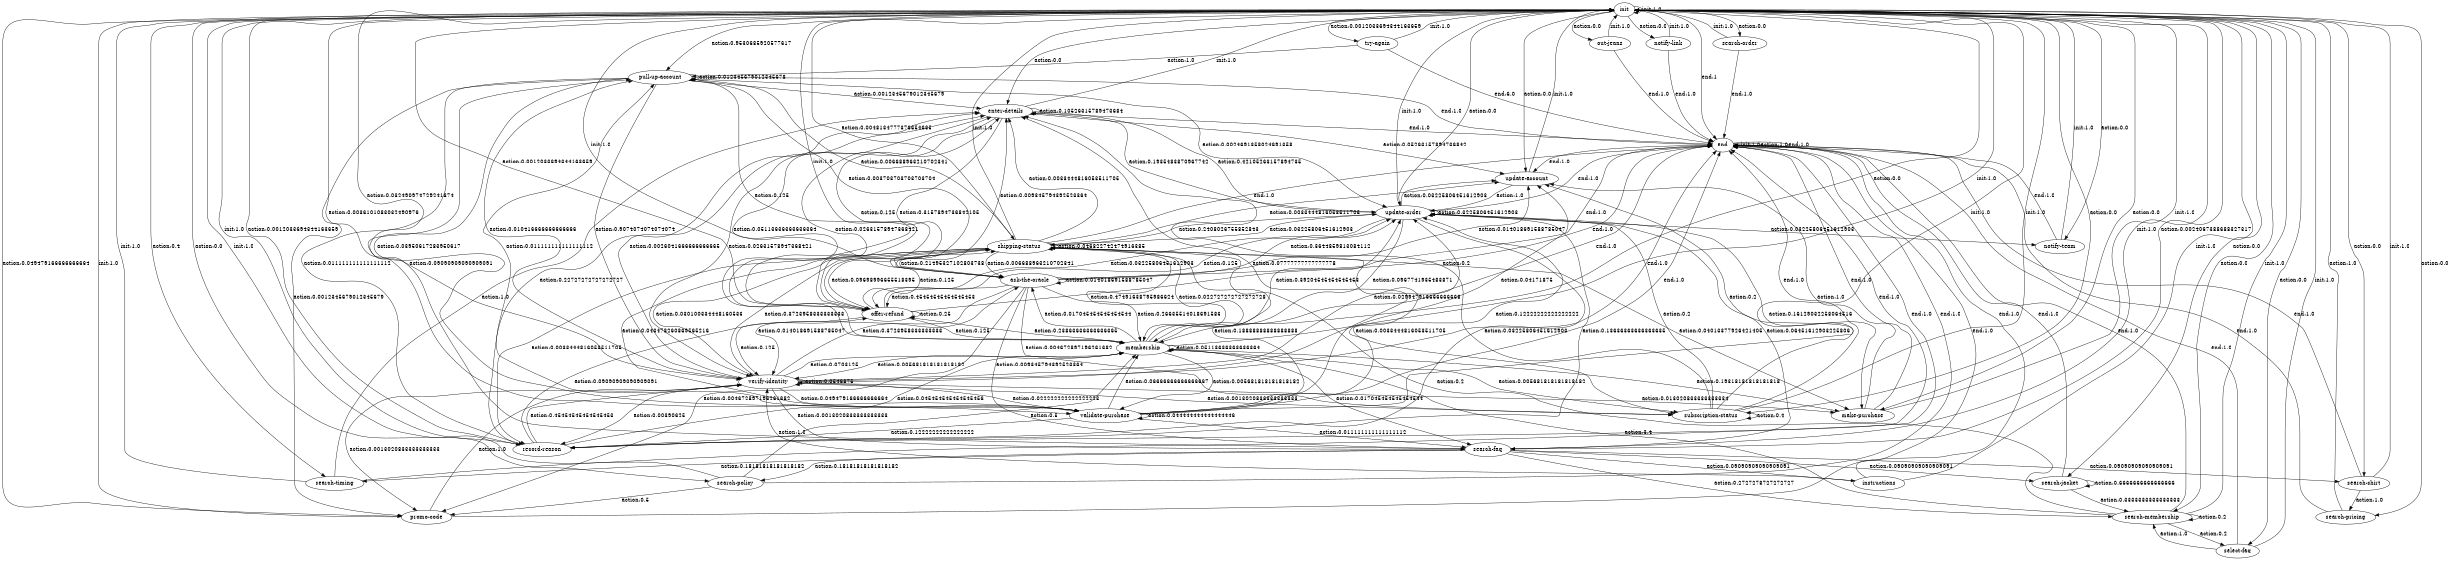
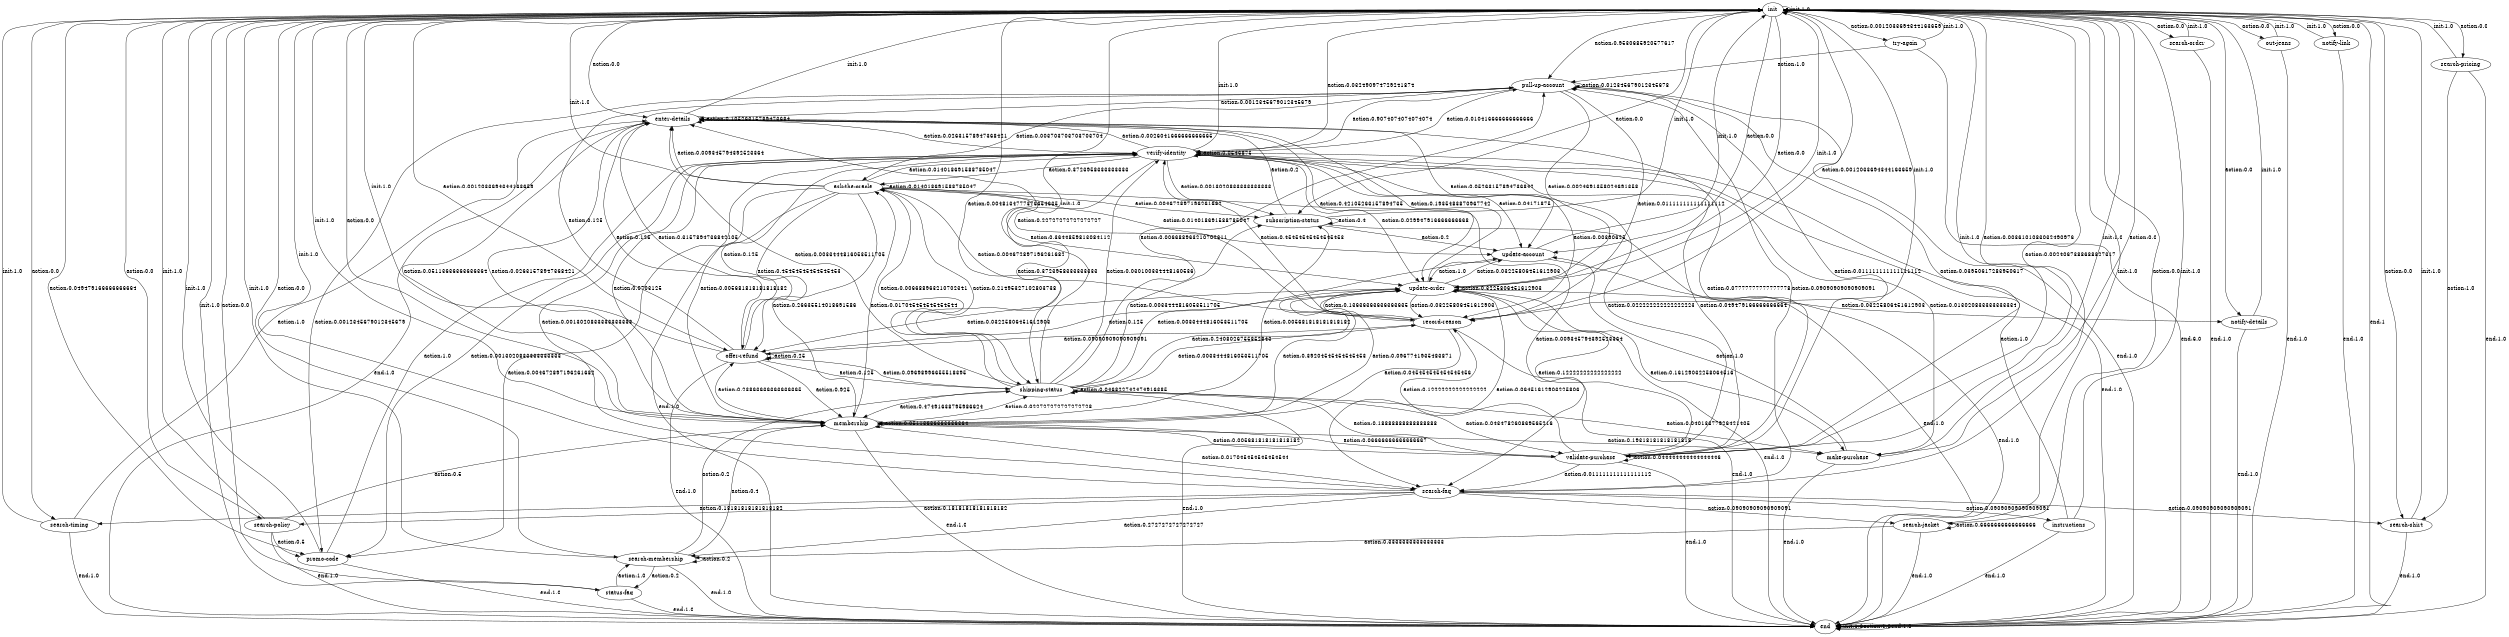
none -> (1427, 18)
(1622, 148) -> (1918, 353)
(905, 162) -> (1184, 238)
none -> (2090, 177)
(1217, 236) -> none
(1628, 237) -> none
(167, 247) -> (46, 272)
(2060, 247) -> (2249, 322)
(2343, 263) -> (2444, 27)
none -> (1130, 287)
(973, 331) -> (833, 390)
(1639, 433) -> (745, 492)
(1754, 483) -> (1164, 525)
(2356, 499) -> (2447, 299)
(2238, 551) -> (620, 593)
